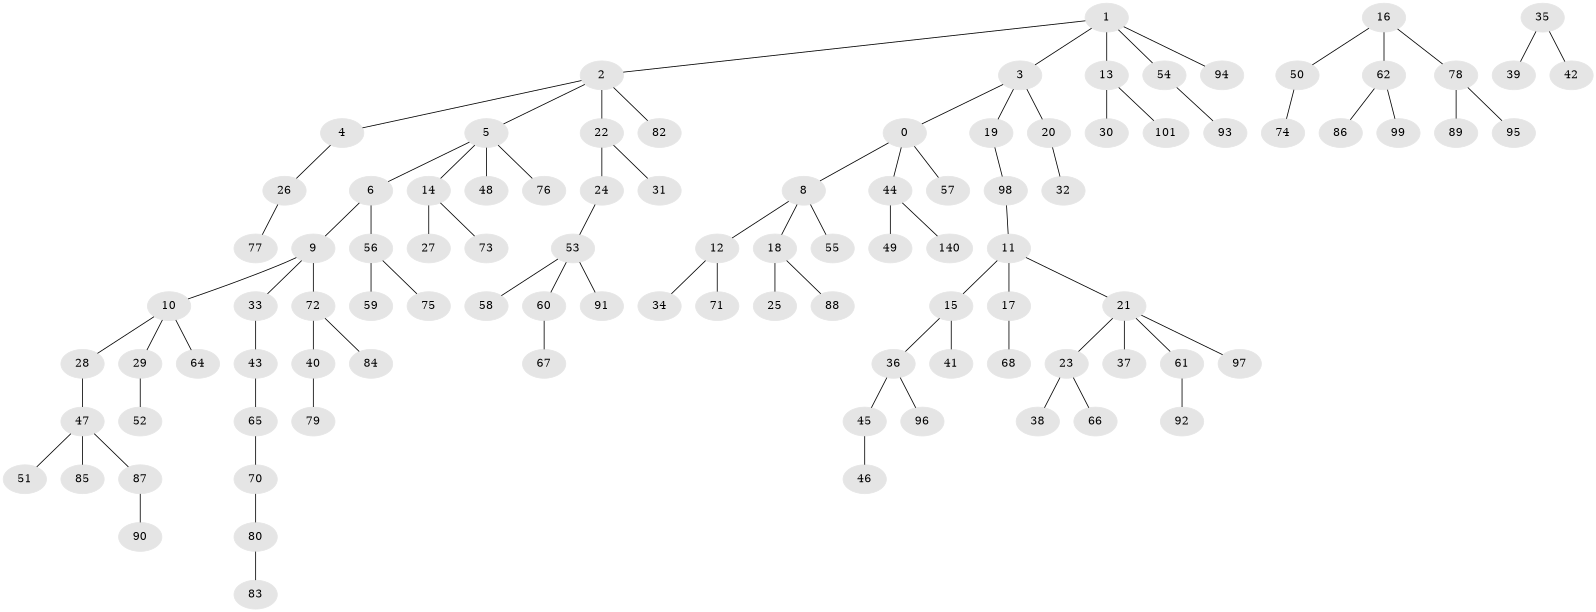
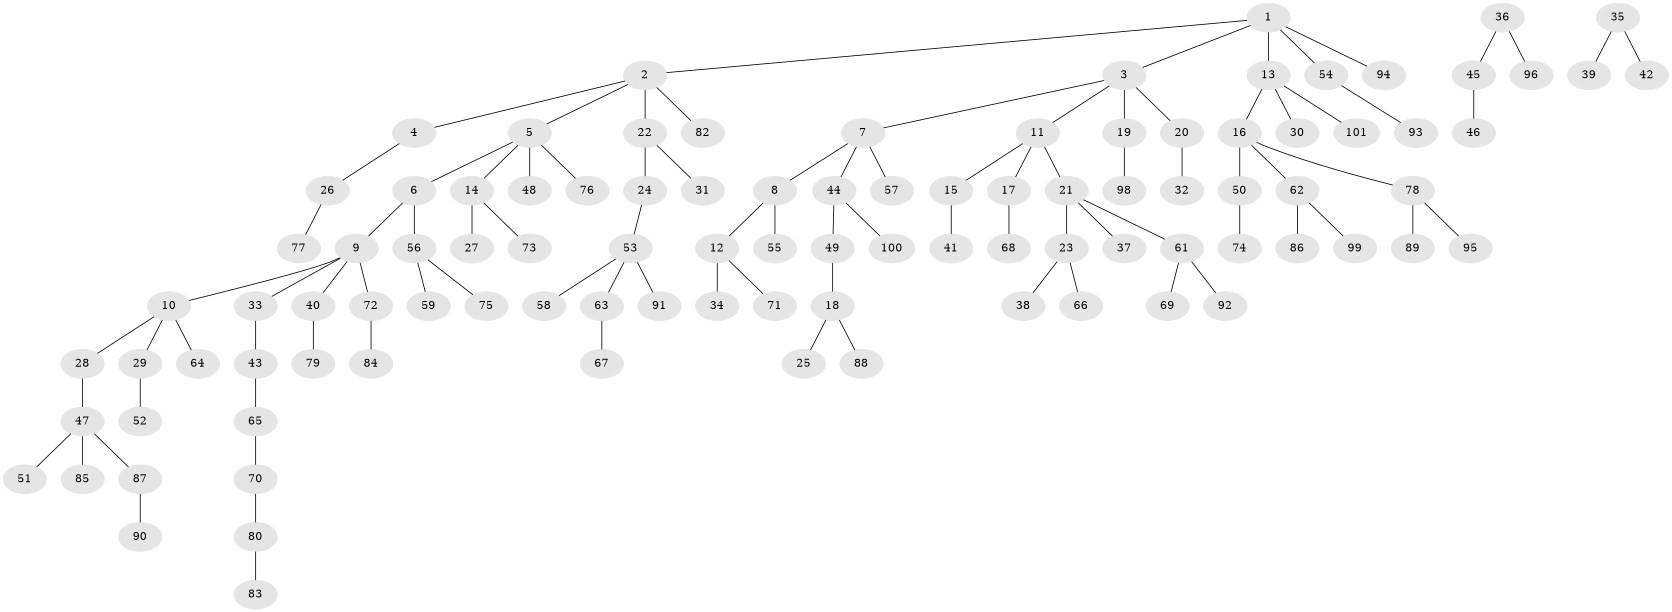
none -> (1254, 104)
(905, 133) -> (863, 133)
(789, 220) -> (833, 277)
(1007, 220) -> (1081, 104)
(950, 248) -> (892, 248)
(544, 306) -> (602, 306)
none -> (1168, 306)
(313, 335) -> (335, 277)
(922, 335) -> none
(1240, 364) -> none
